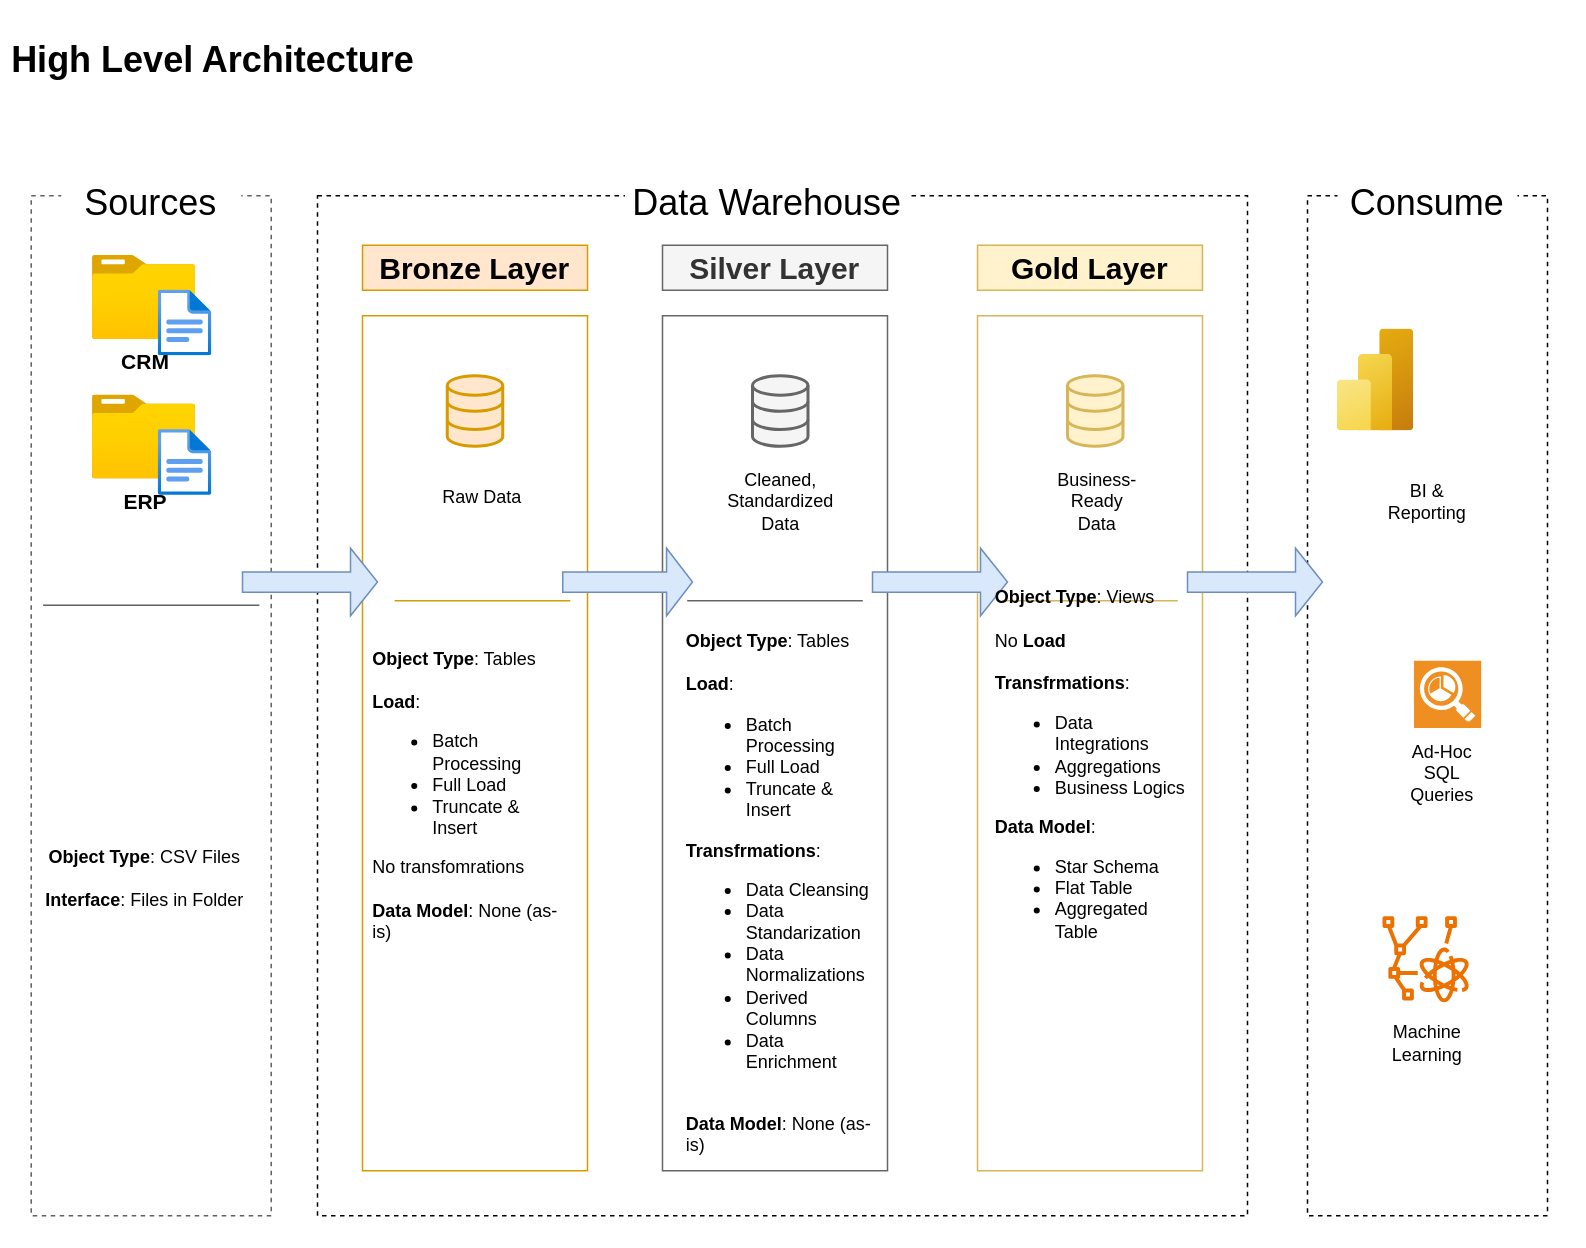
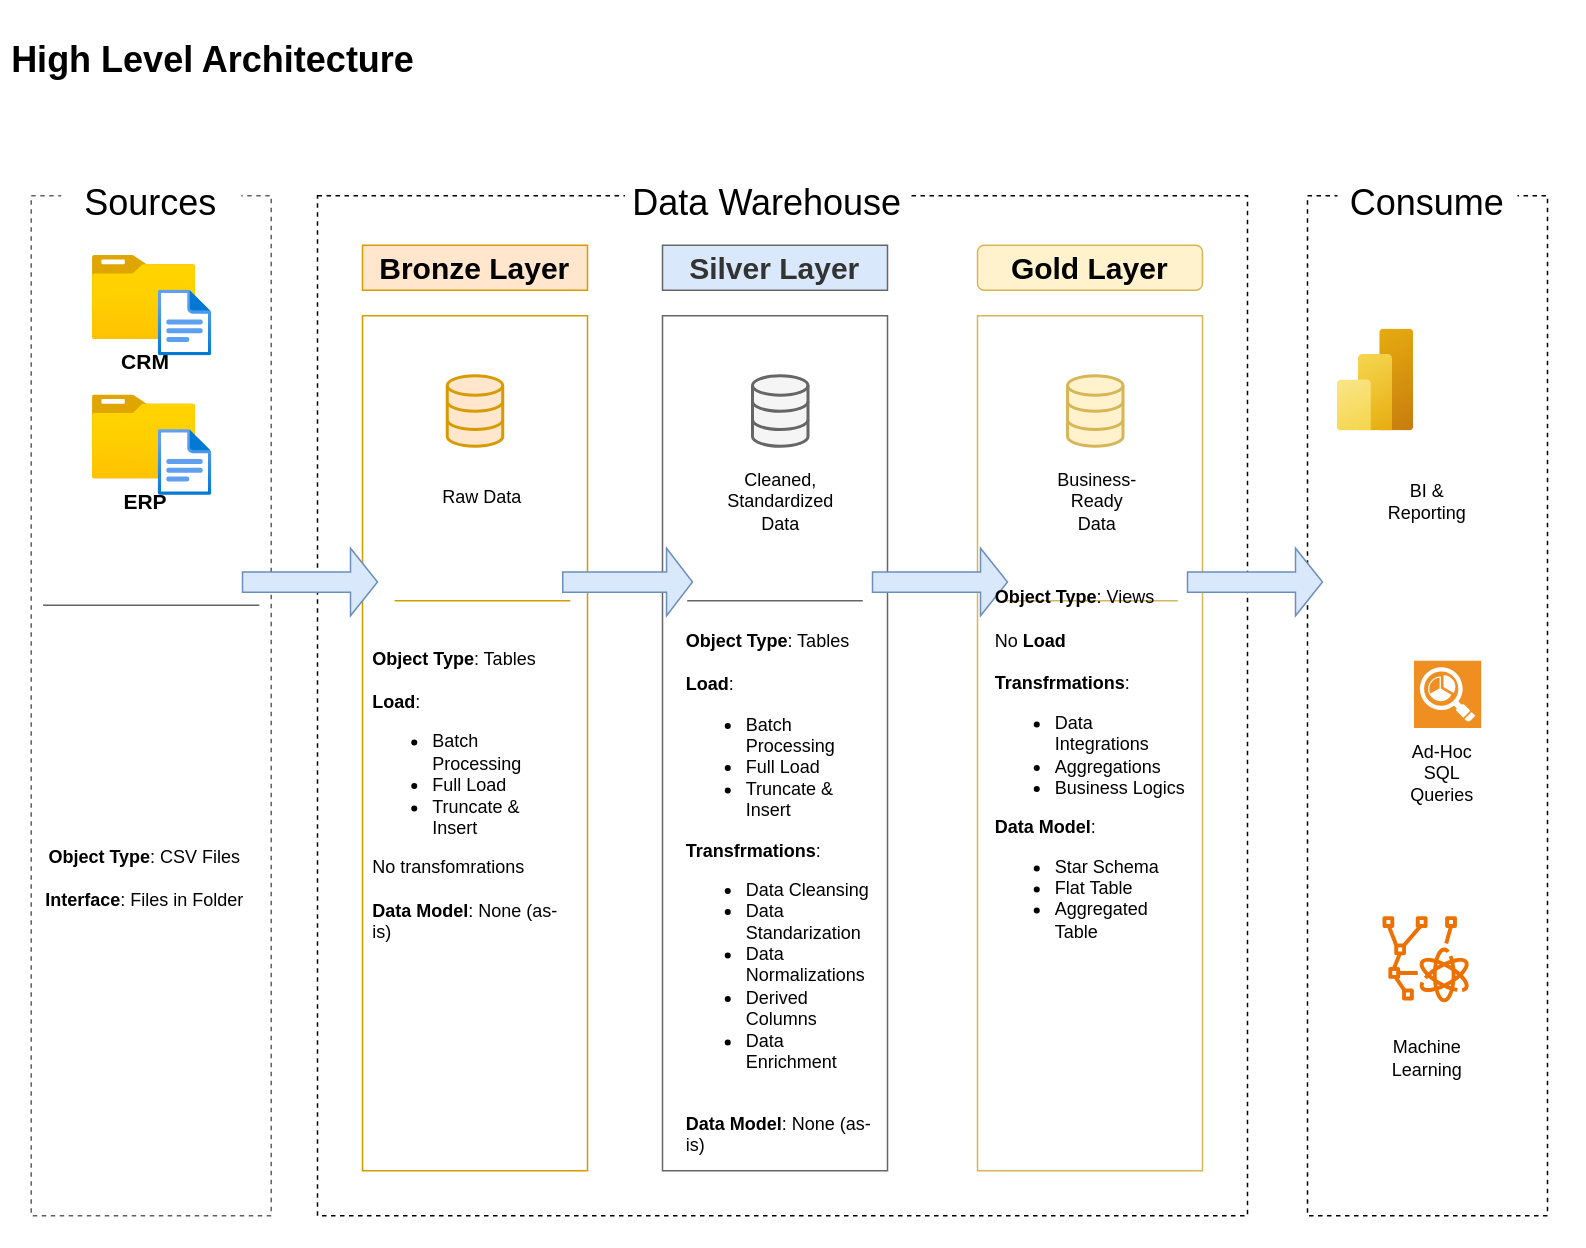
(775, 268) -> (775, 268)
(1090, 268) -> (1090, 268)
(1427, 1043) -> (1427, 1058)
